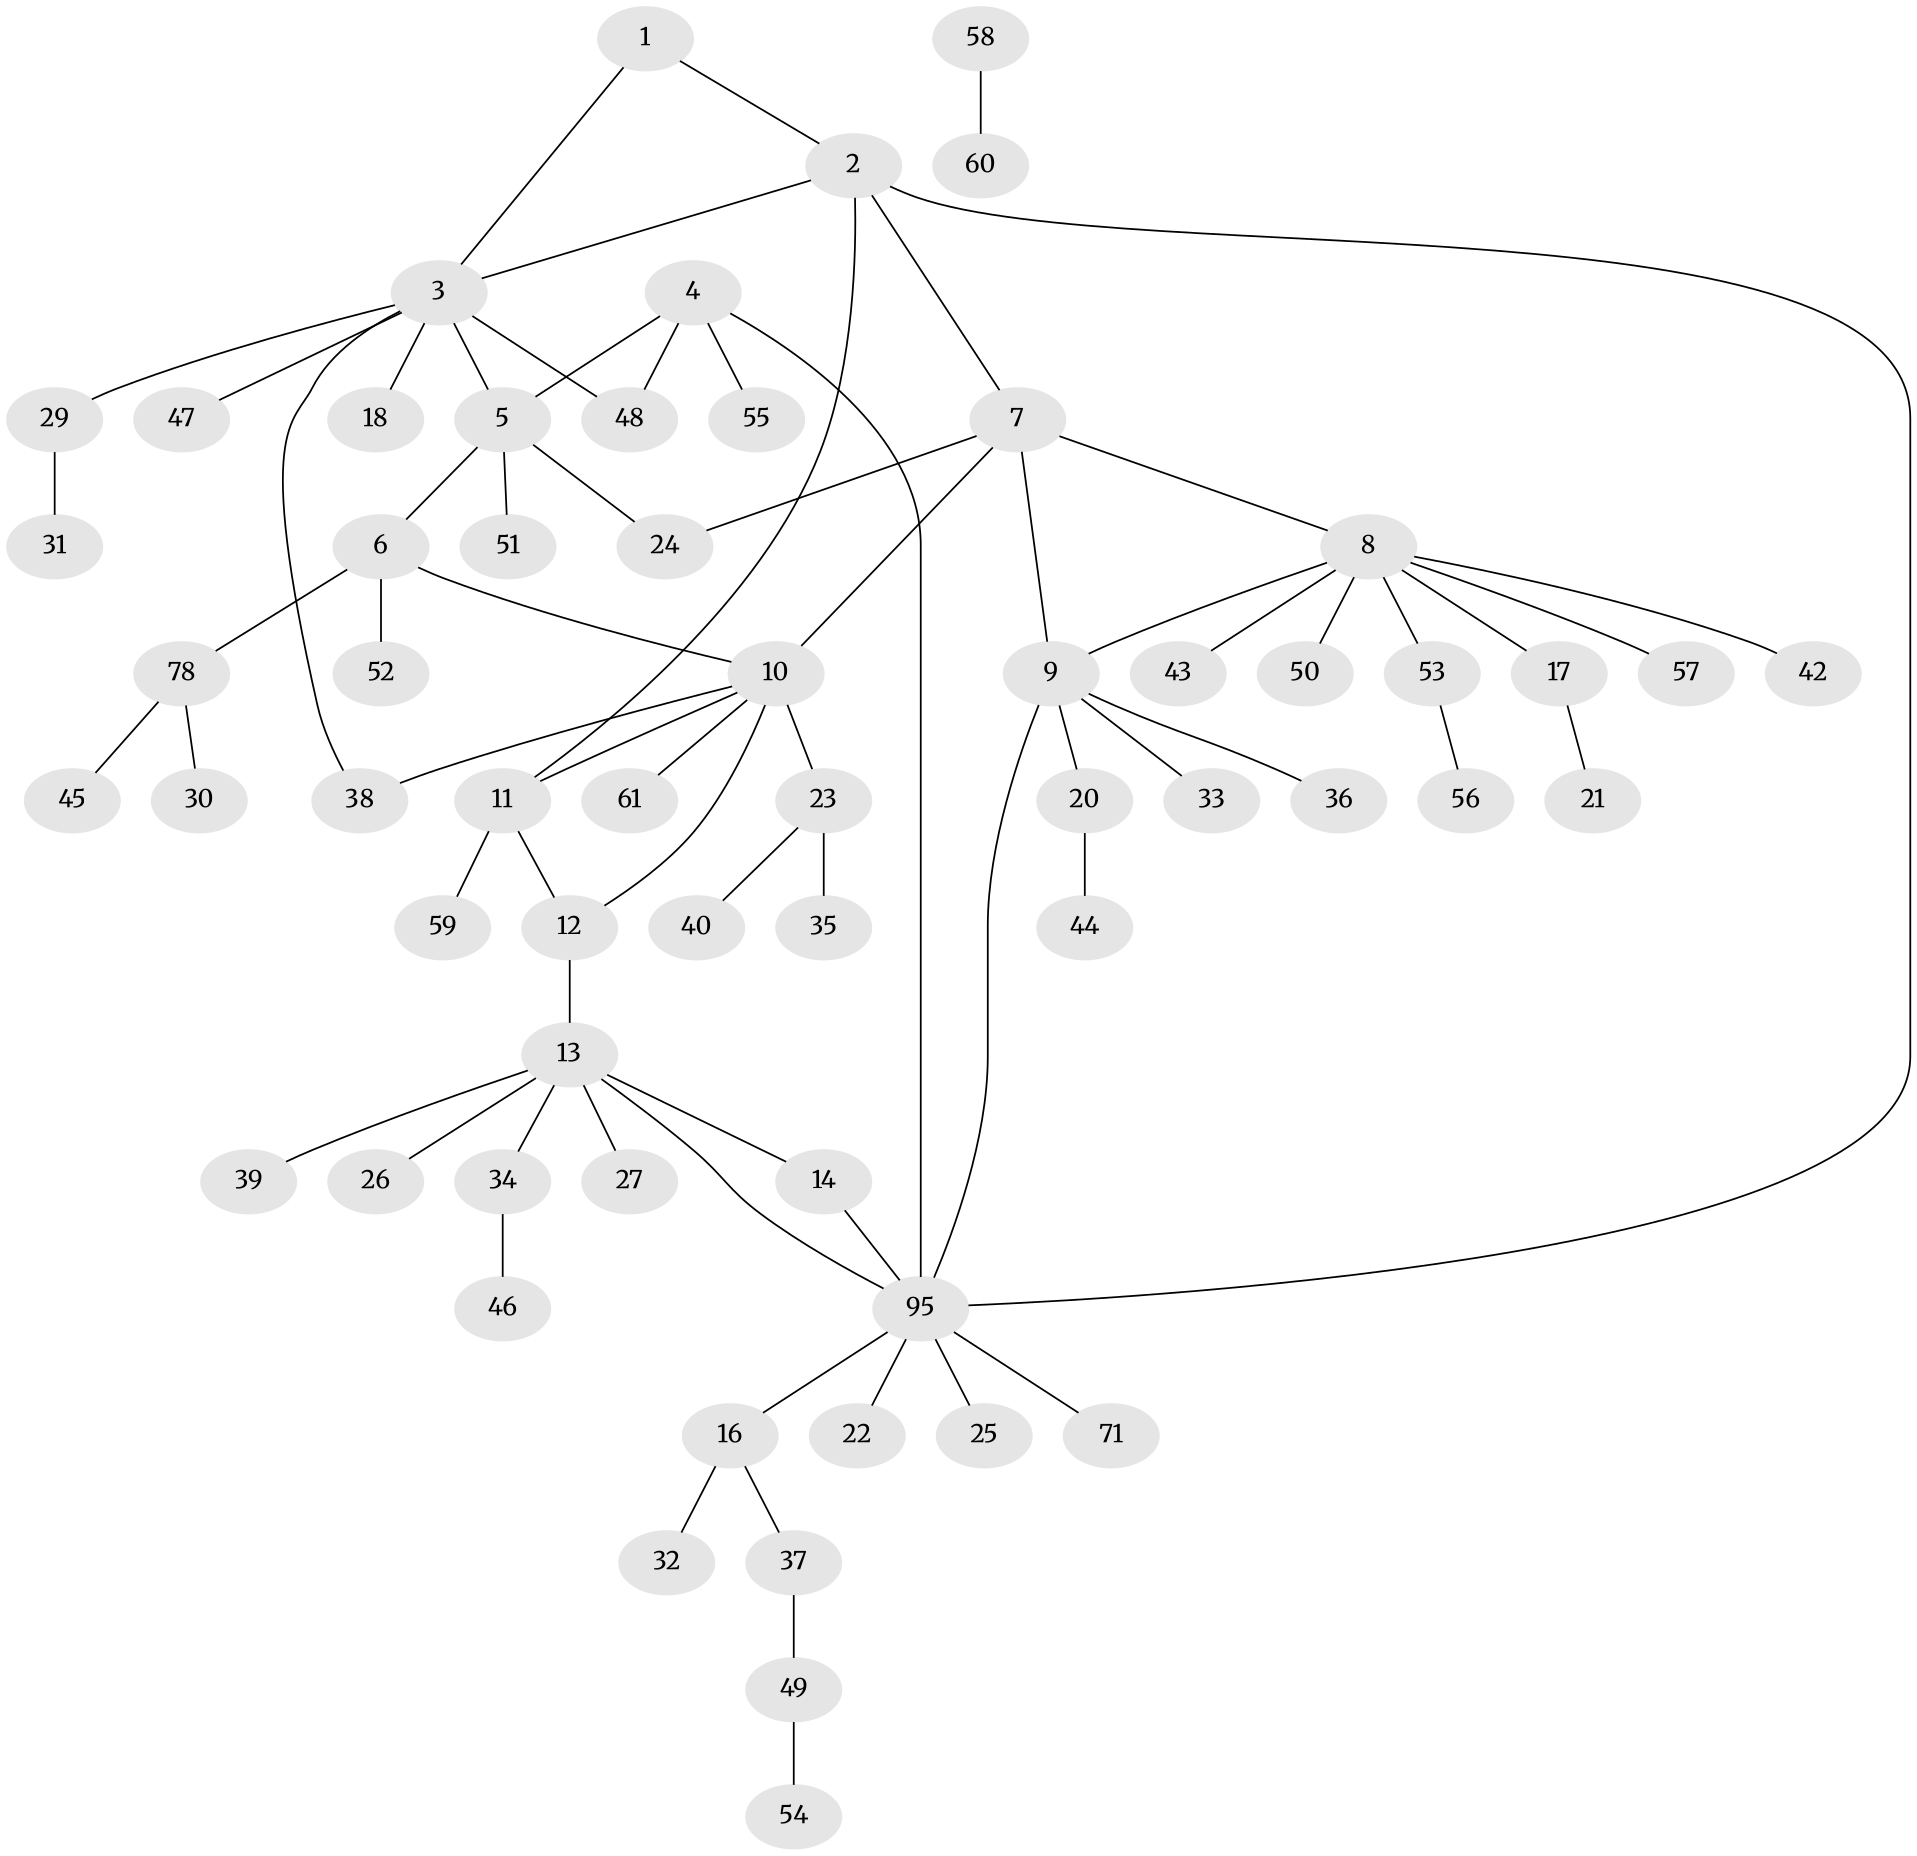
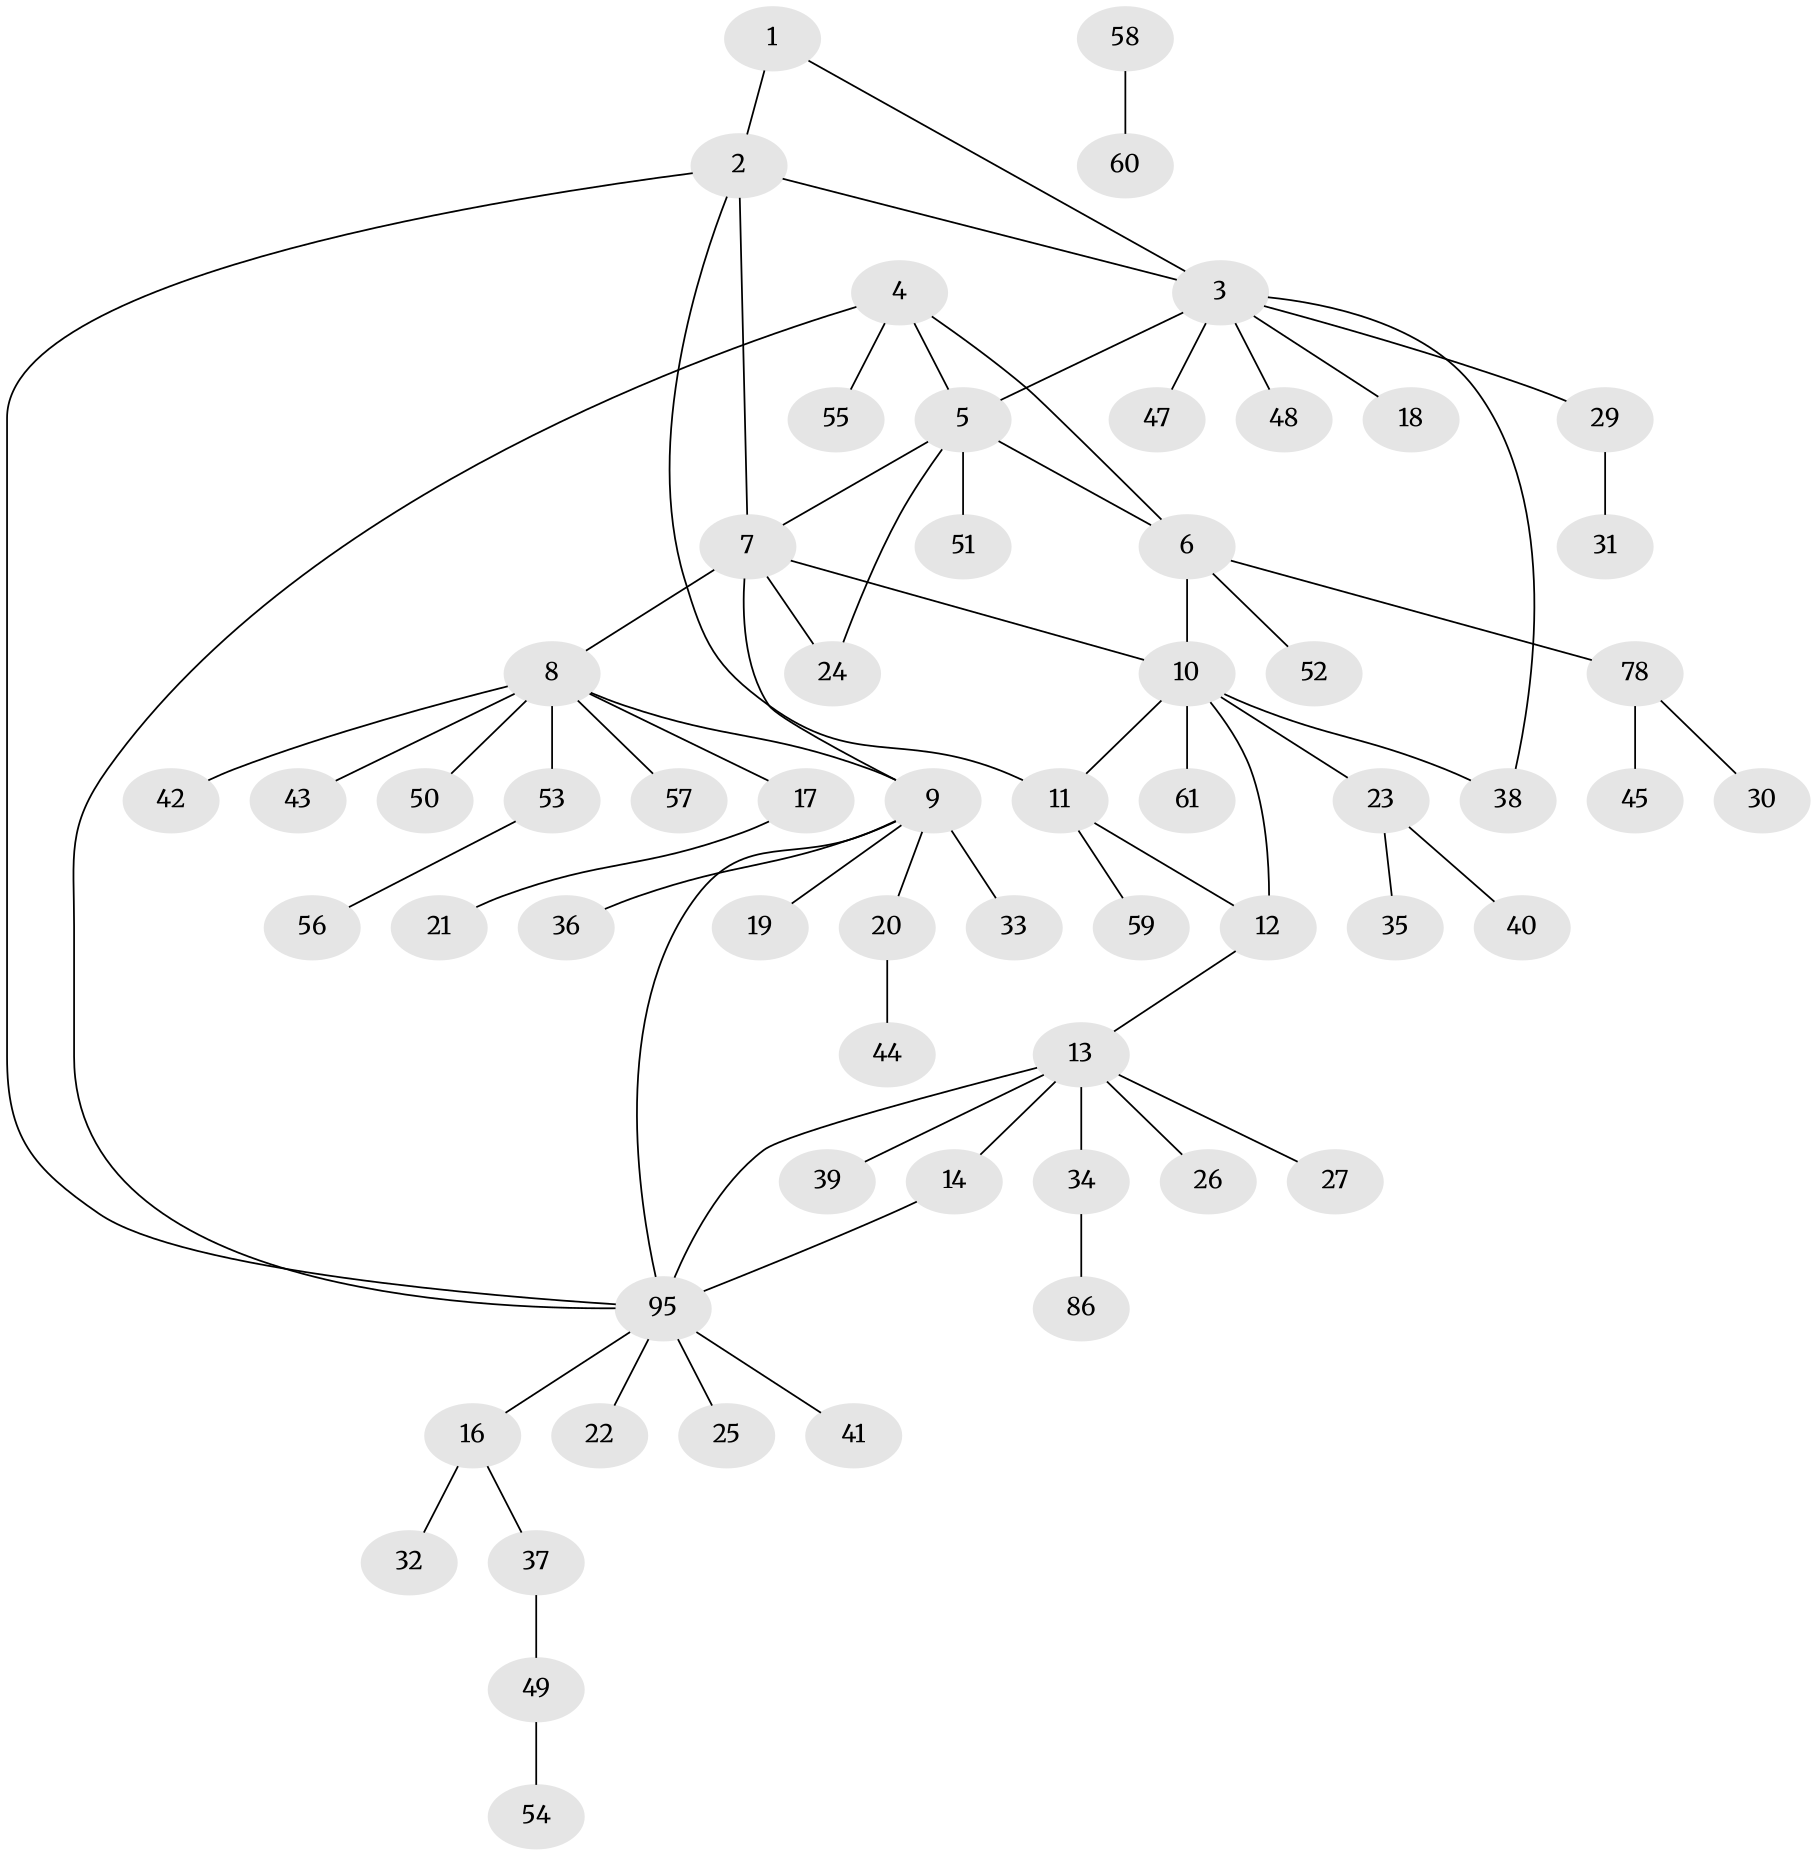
(661, 356) -> (1052, 412)
none -> (855, 483)
none -> (760, 928)
(503, 1309) -> (1081, 1309)
(1111, 1436) -> (854, 1436)
